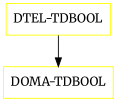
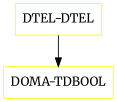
(58, 19) -> (58, 19)
